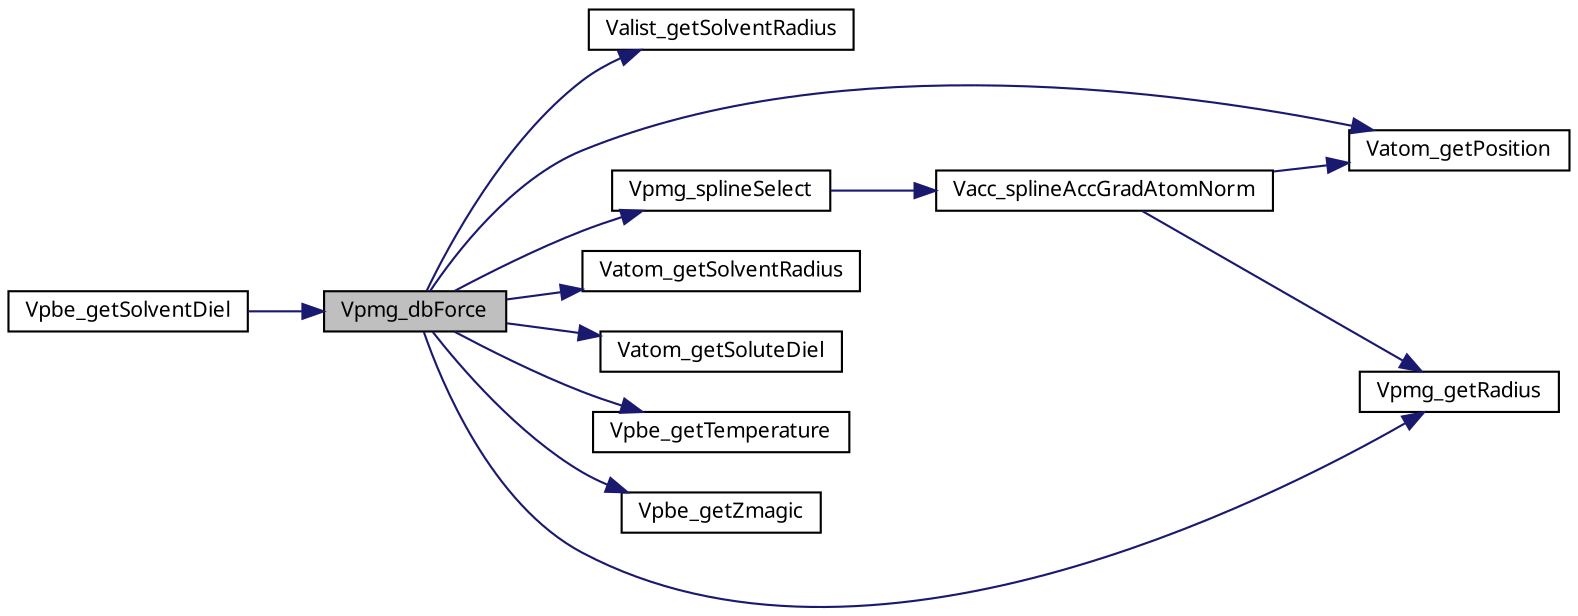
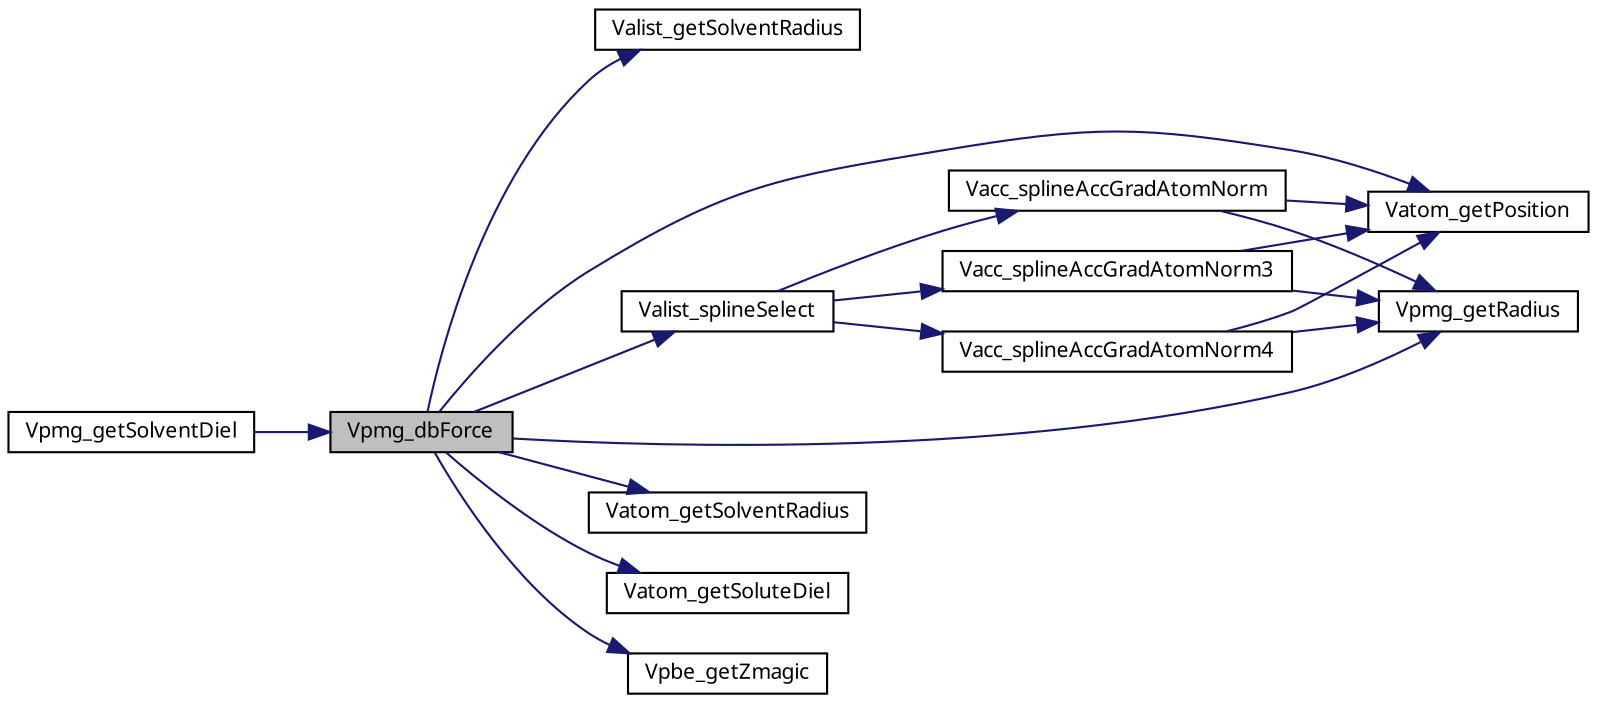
(721, 191) -> (728, 311)
none -> (1117, 271)
(128, 311) -> (131, 432)
none -> (1117, 352)
(721, 432) -> none
